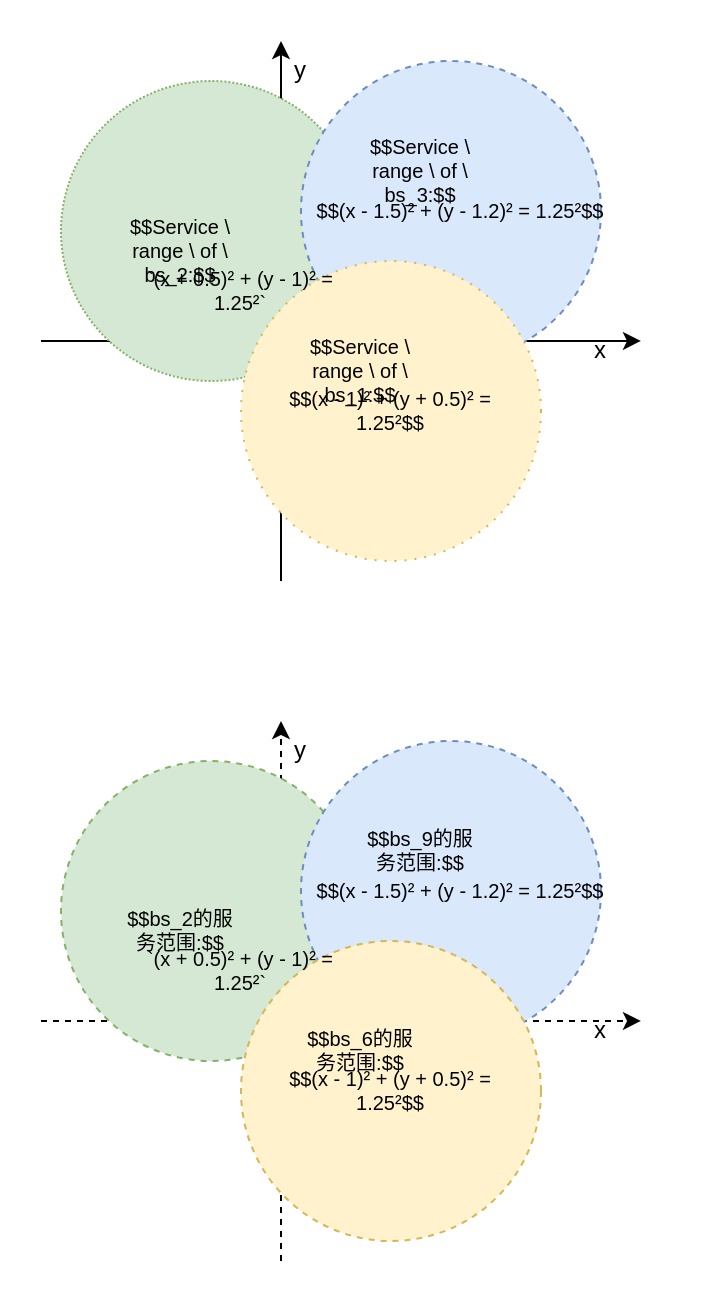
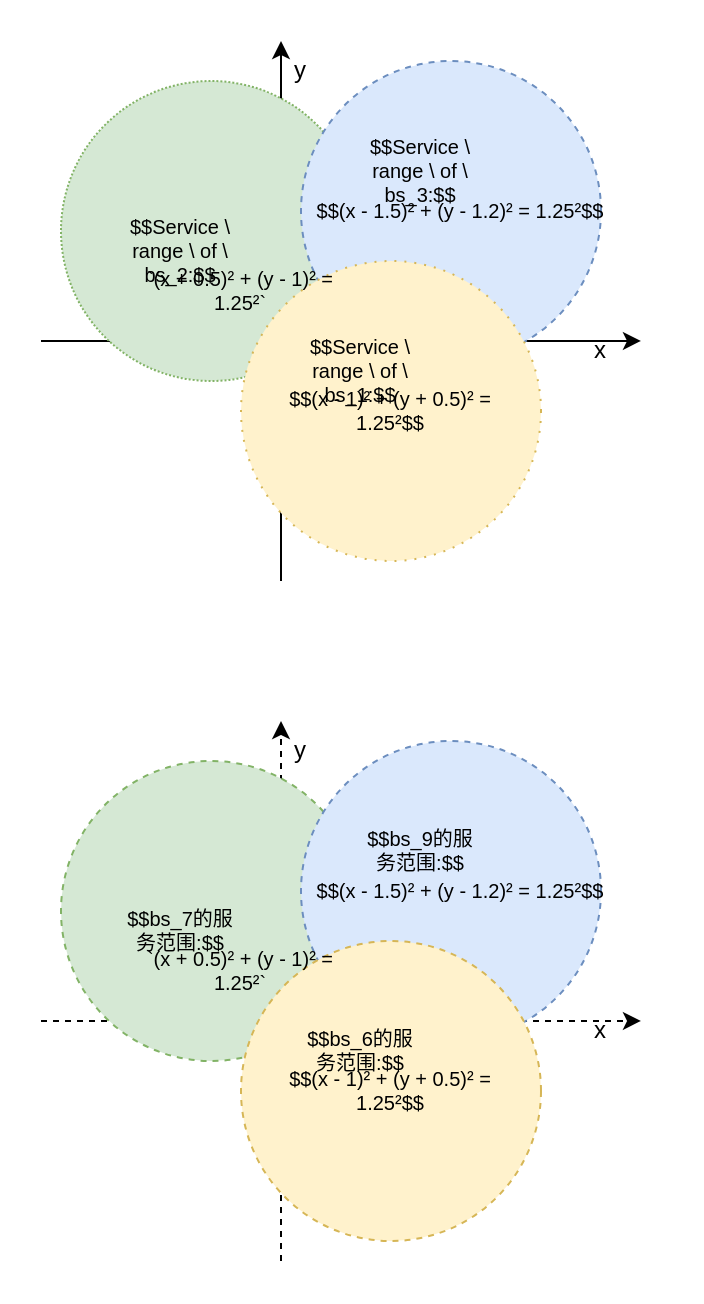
(181, 931) -> (181, 931)
